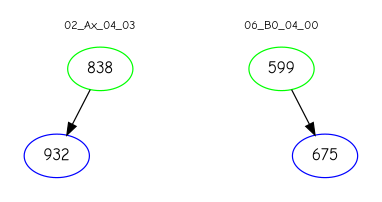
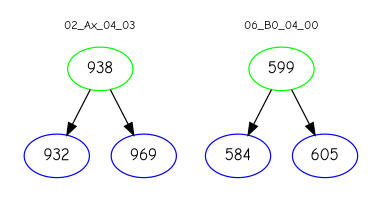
(100, 69) -> (100, 69)
none -> (144, 156)
none -> (238, 156)
(325, 156) -> (325, 156)
